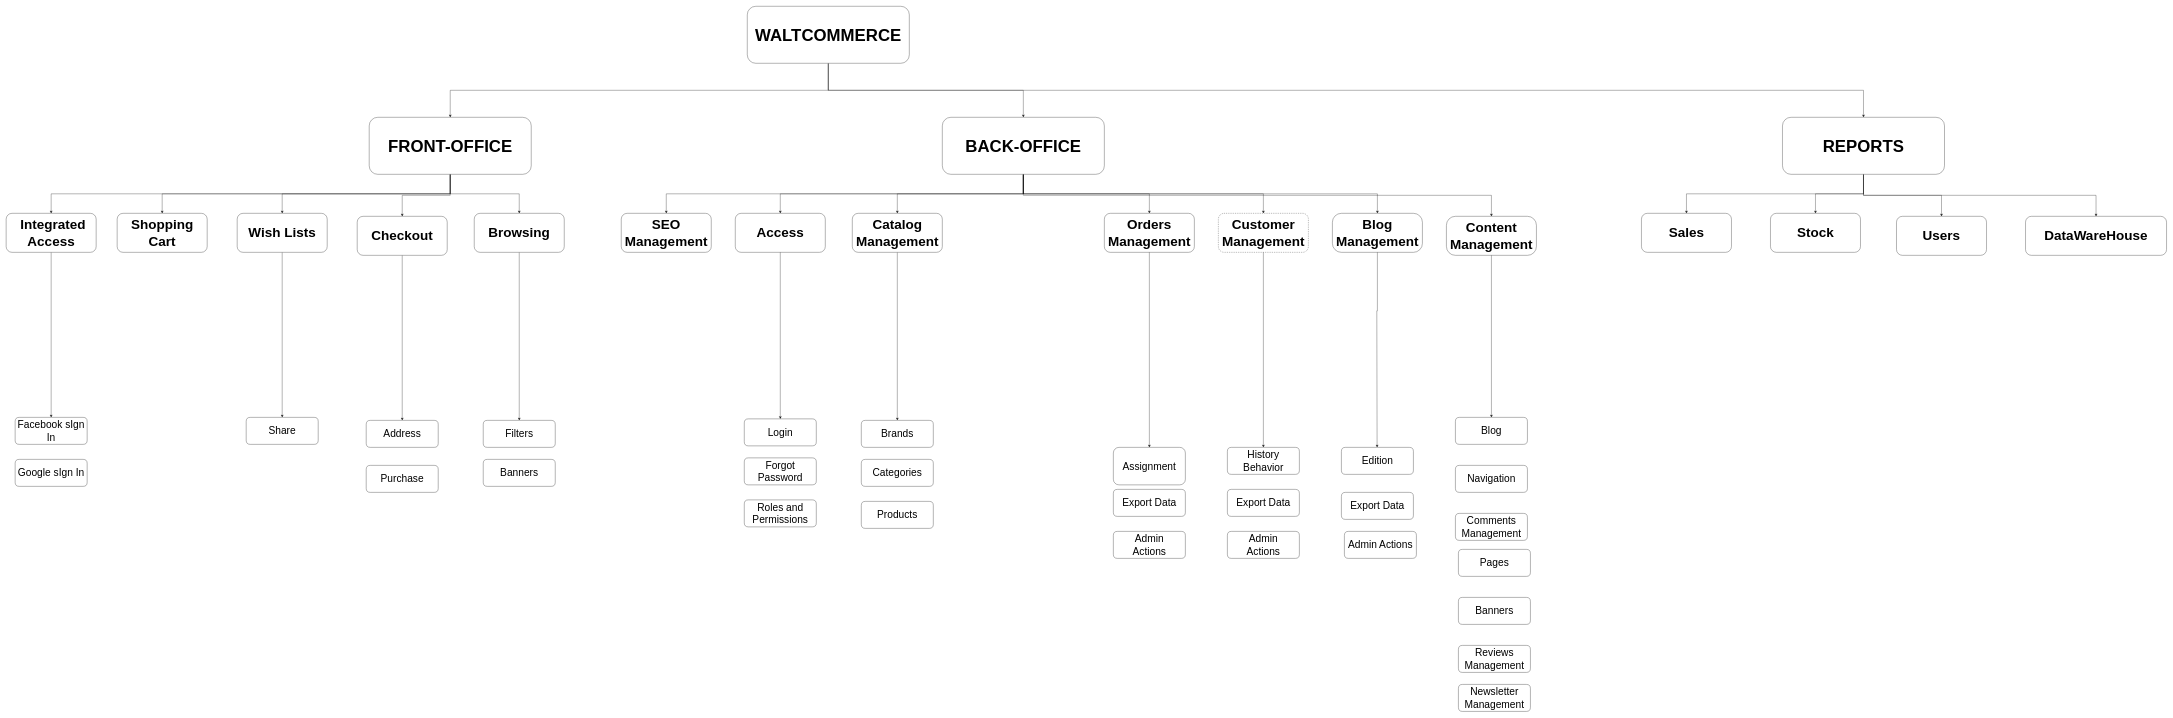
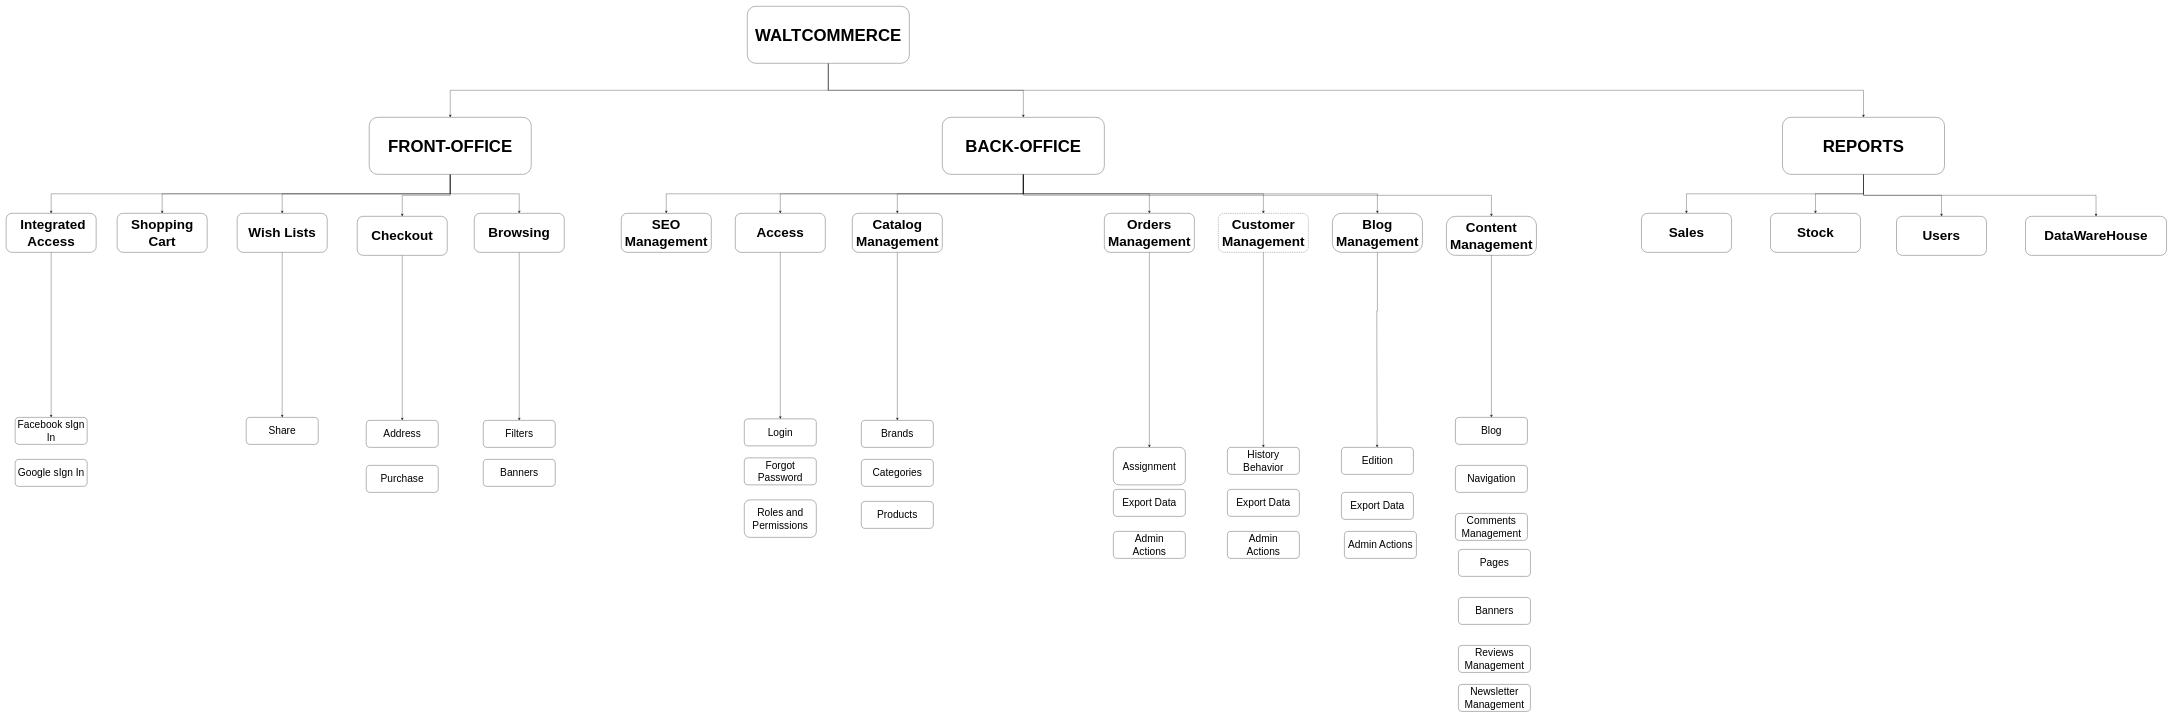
(780, 513) -> (780, 518)
